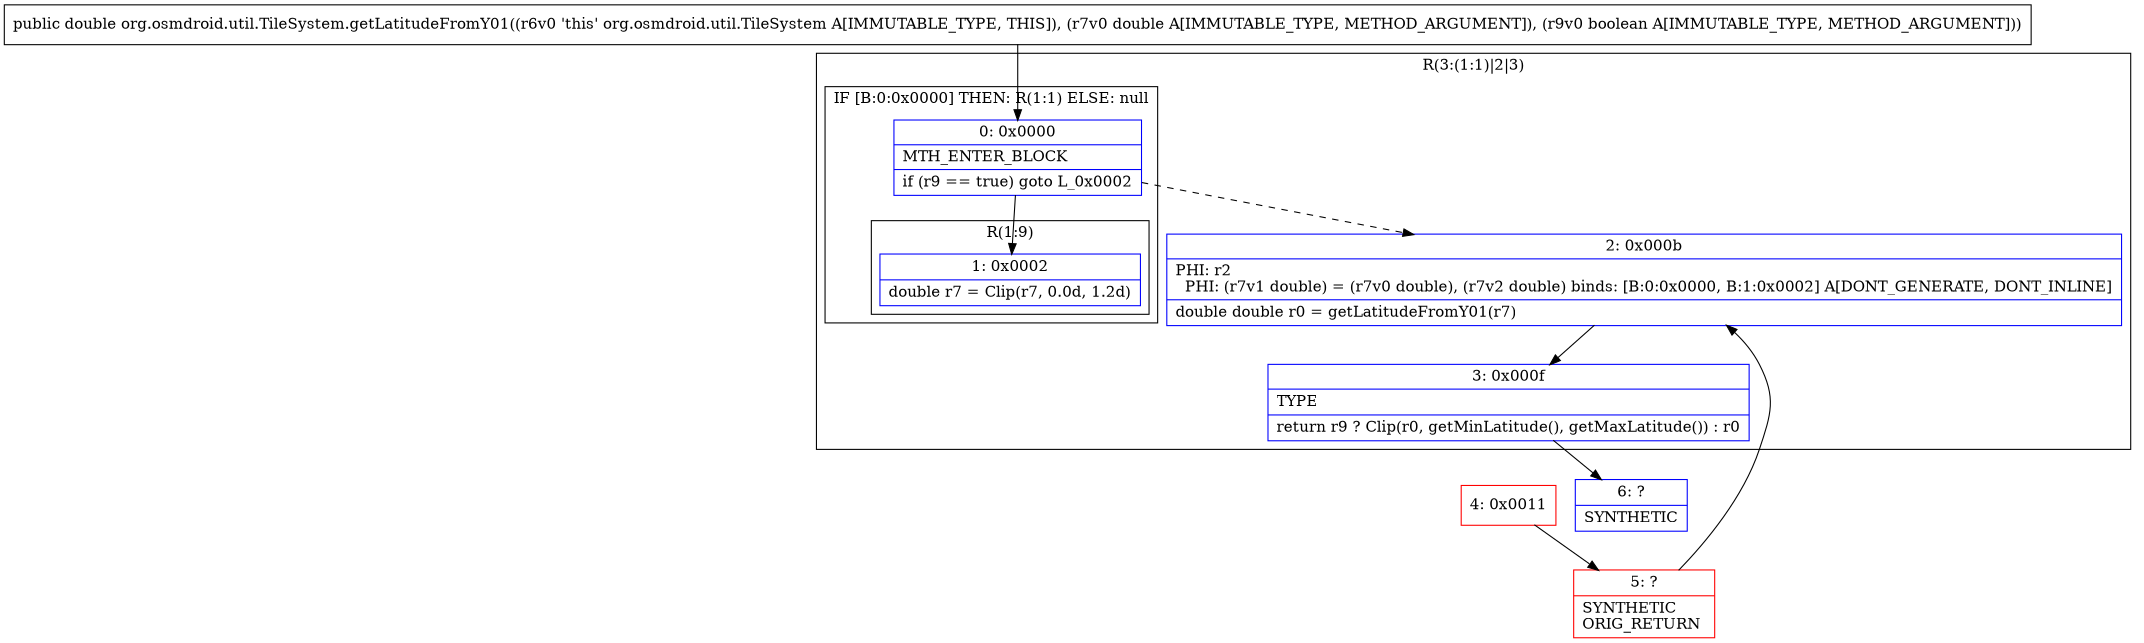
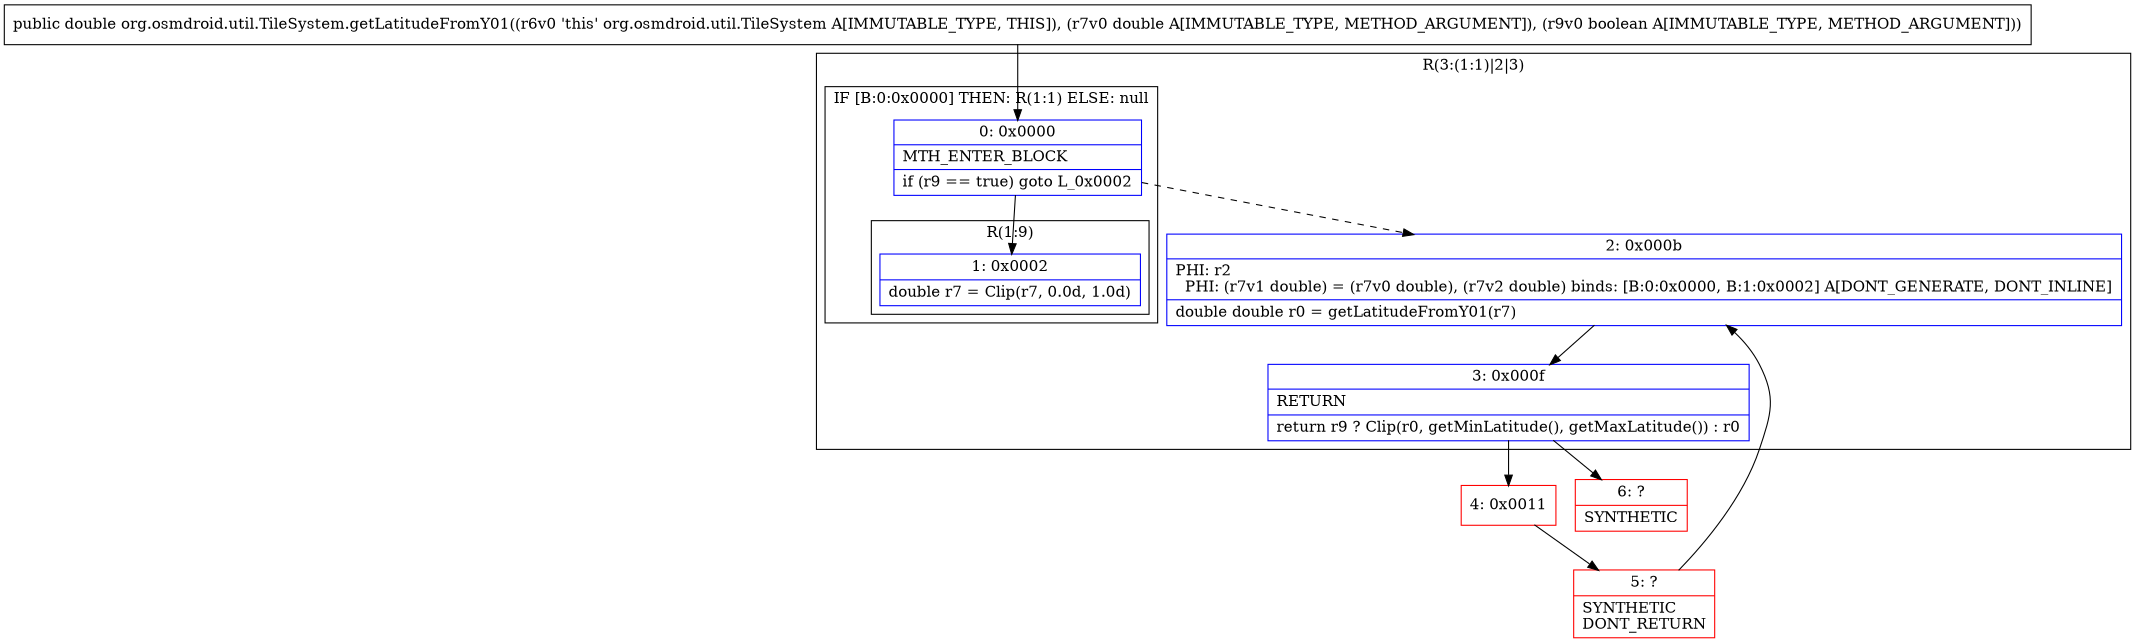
(1010, 292) -> (1010, 292)
(1298, 401) -> (1312, 401)
none -> (1509, 458)
(1631, 505) -> (1631, 505)
(1641, 624) -> (1644, 624)
